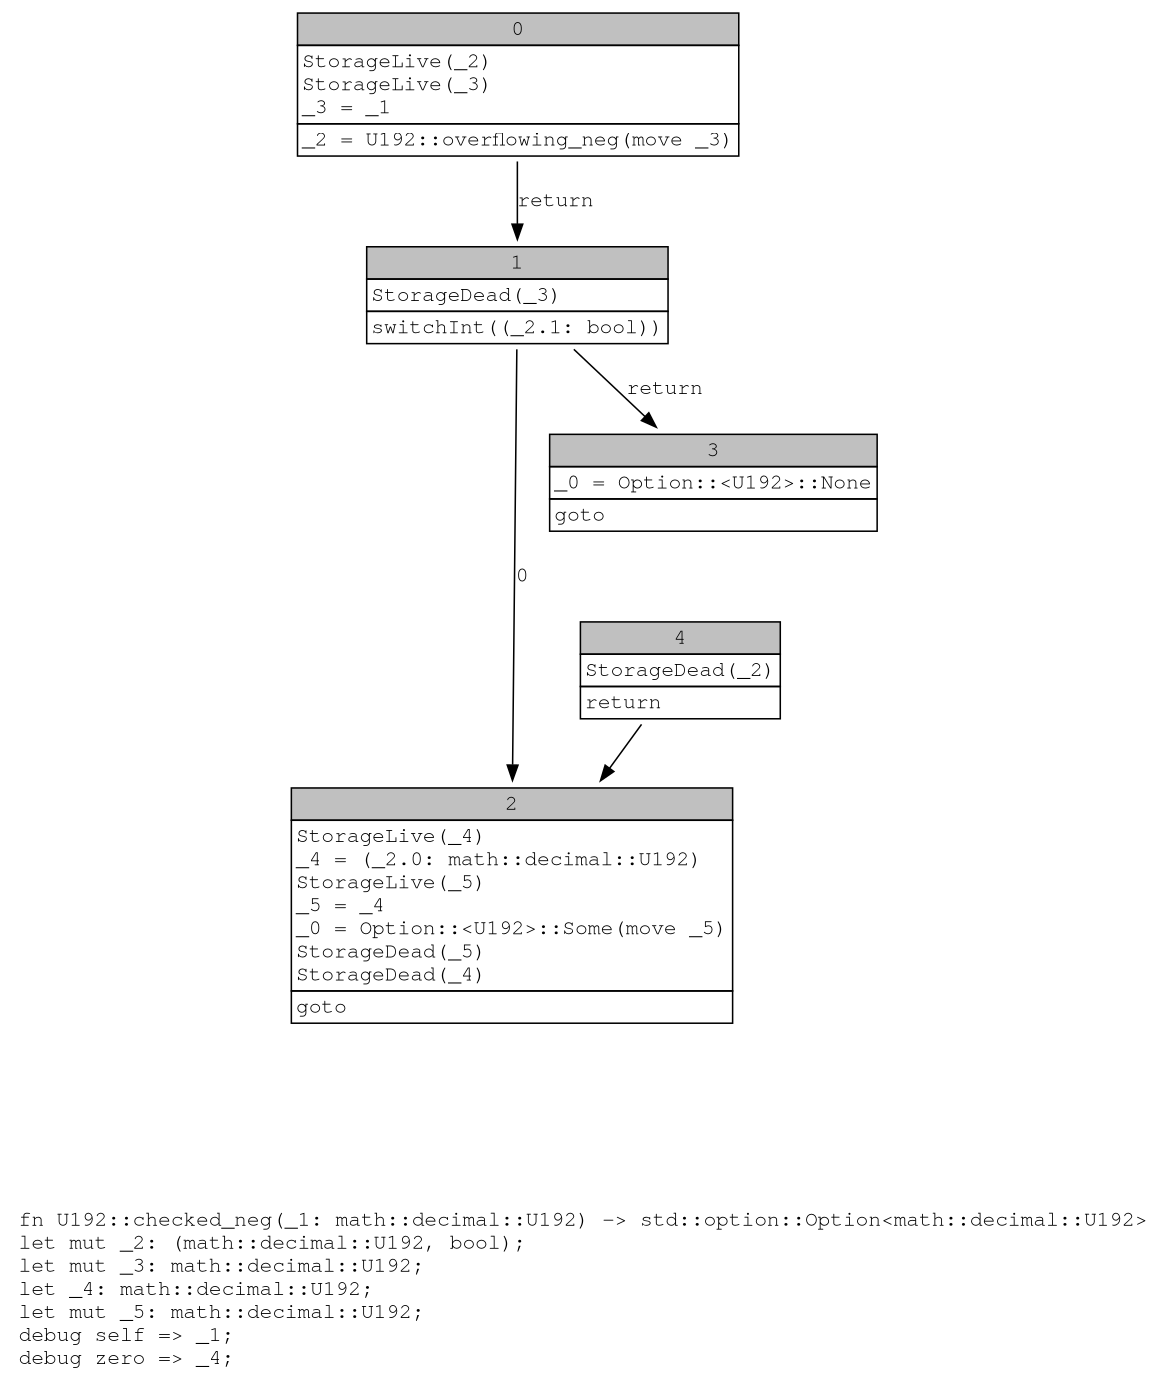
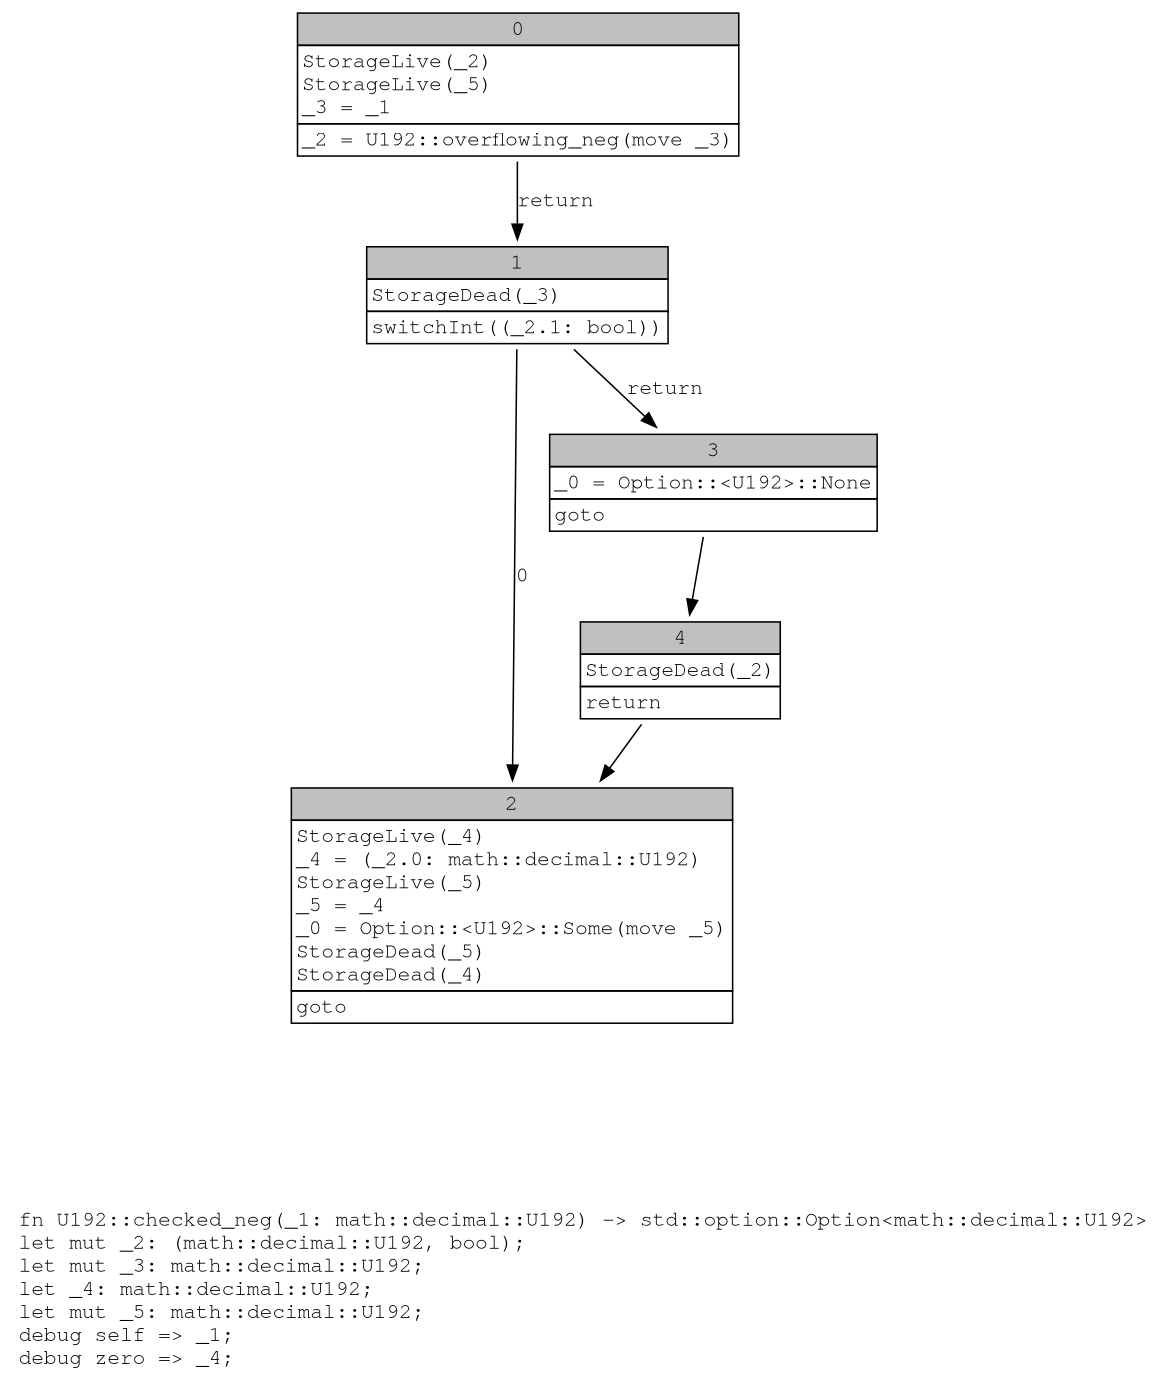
(397, 84) -> (397, 84)
none -> (698, 568)
